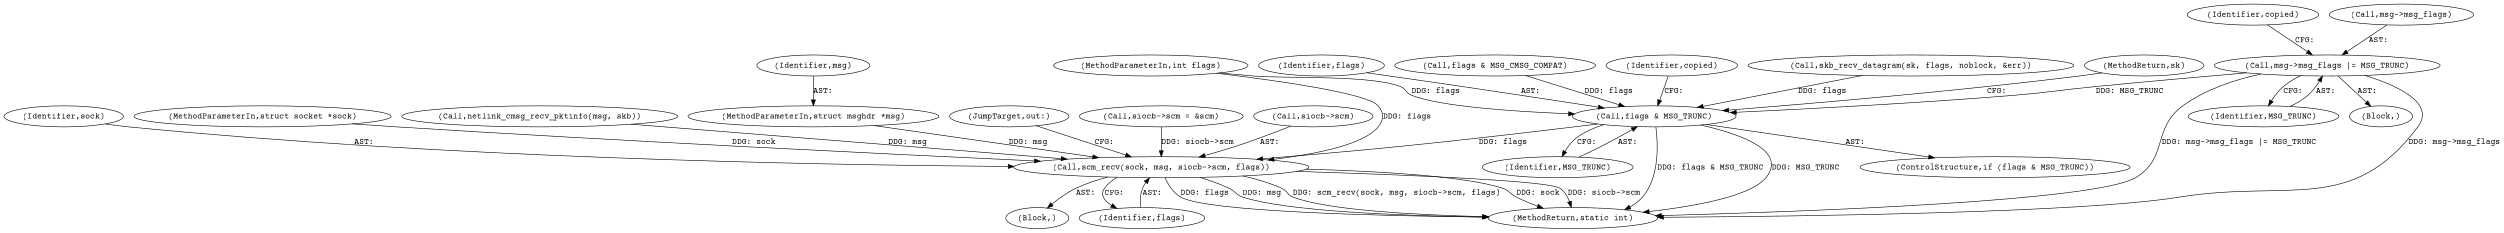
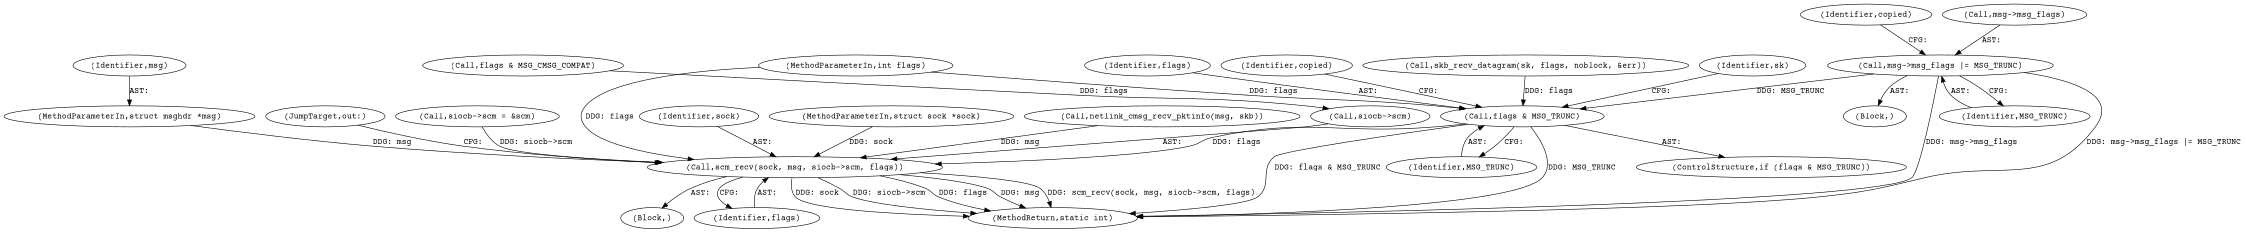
(2144, 65) -> (1753, 65)
(1572, 90) -> (966, 90)
(263, 116) -> (891, 116)
